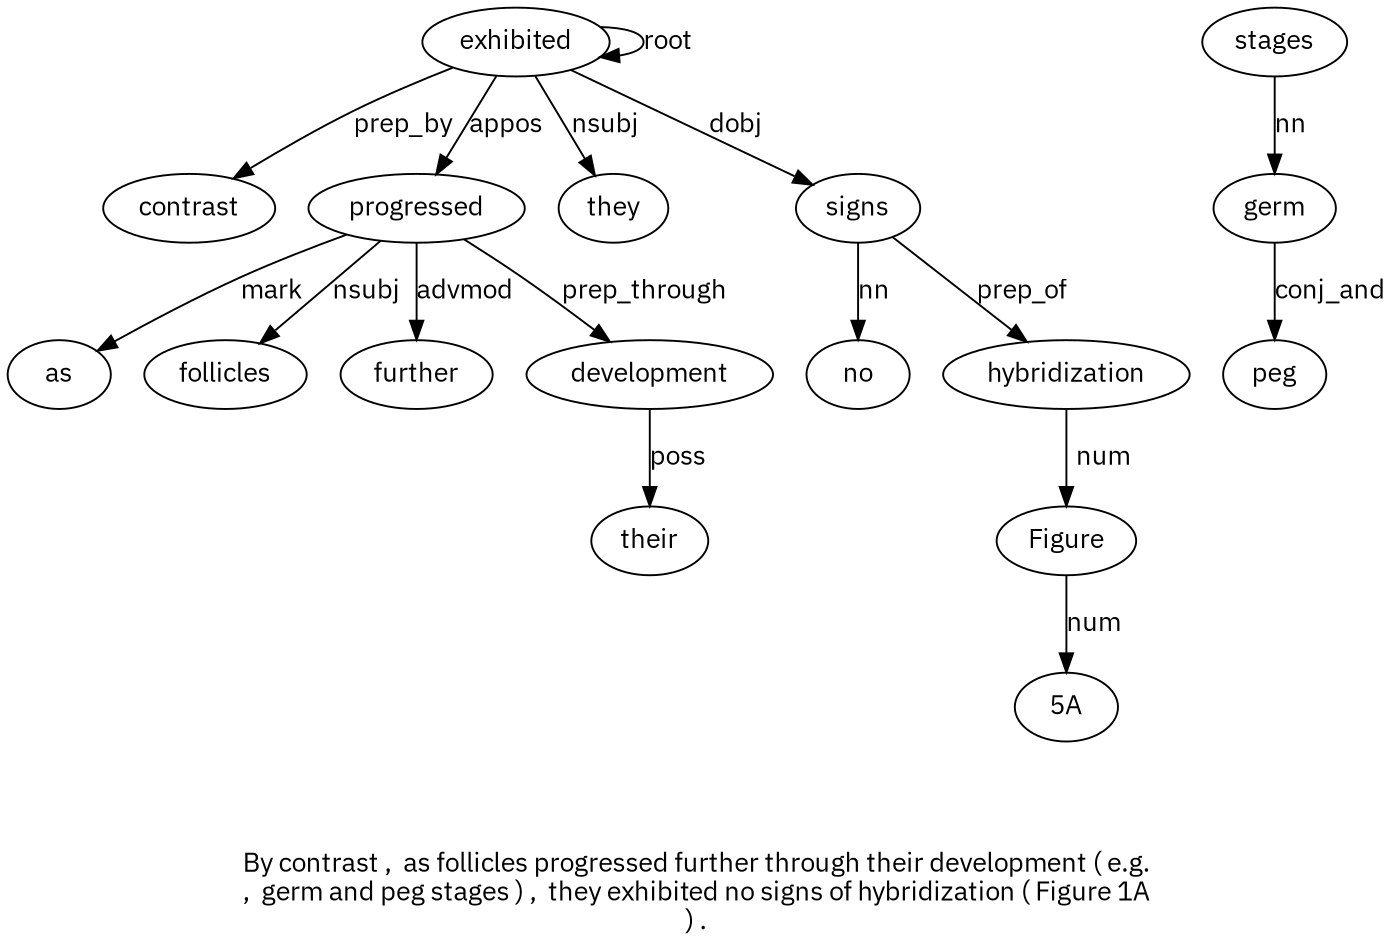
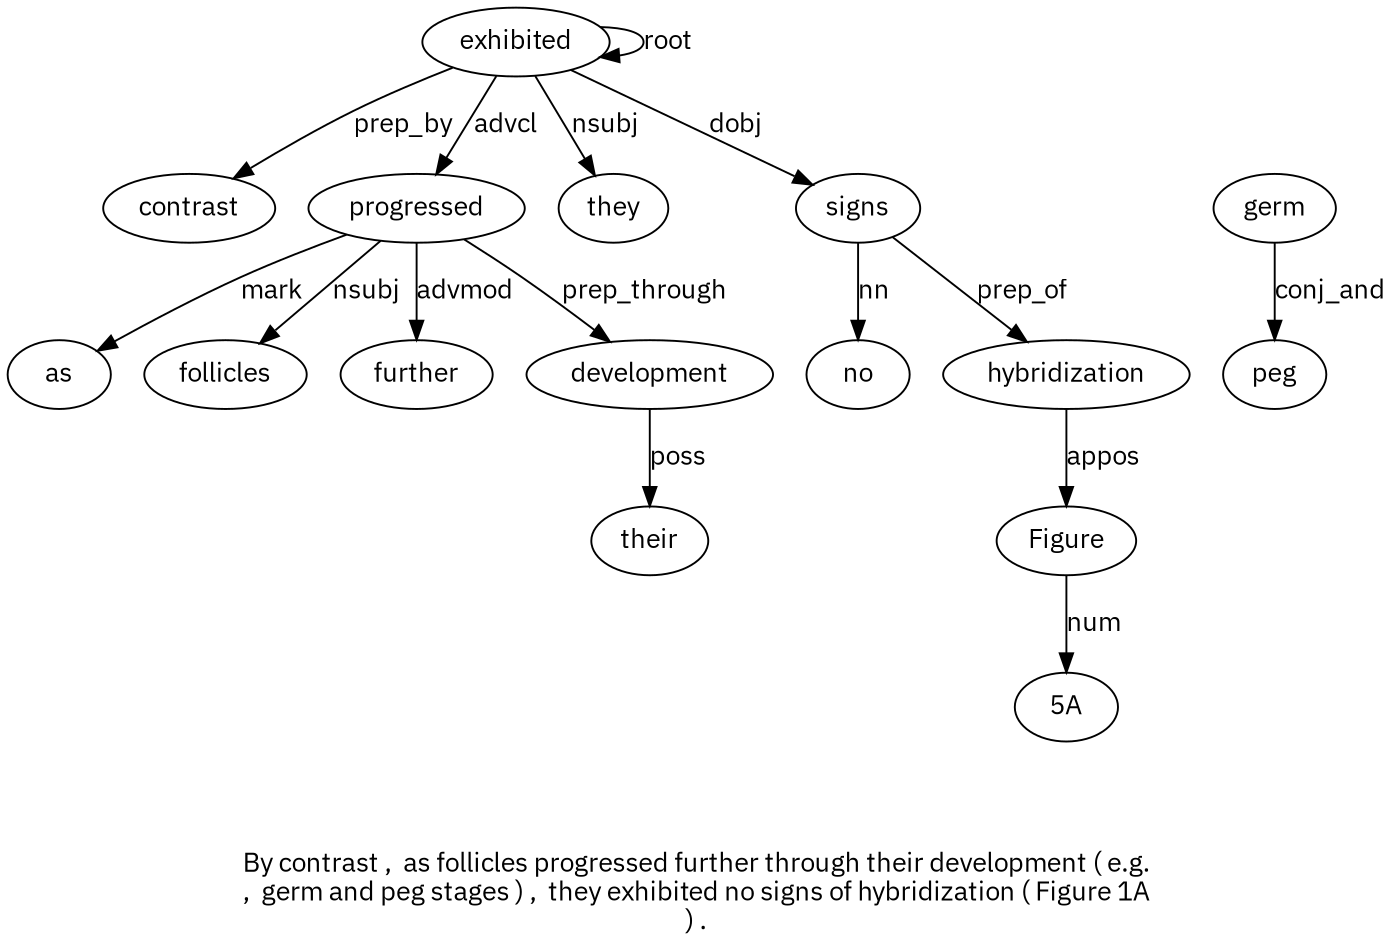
(1275, 42) -> none
(506, 125) -> (506, 125)
(1104, 458) -> (1104, 458)
